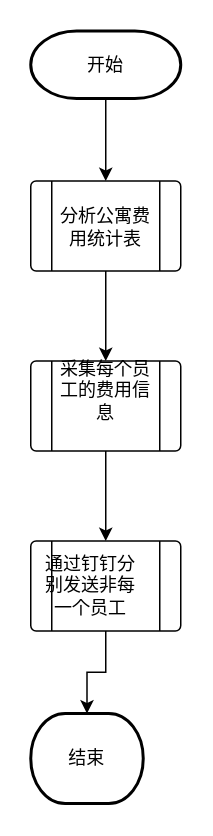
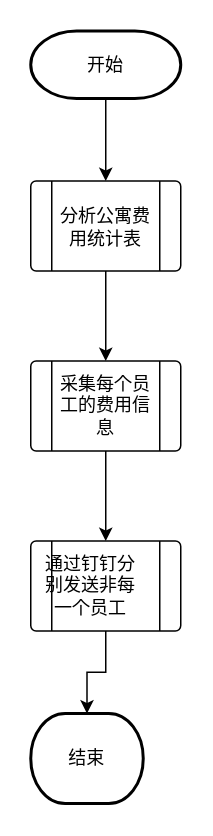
(106, 391) -> (106, 406)
